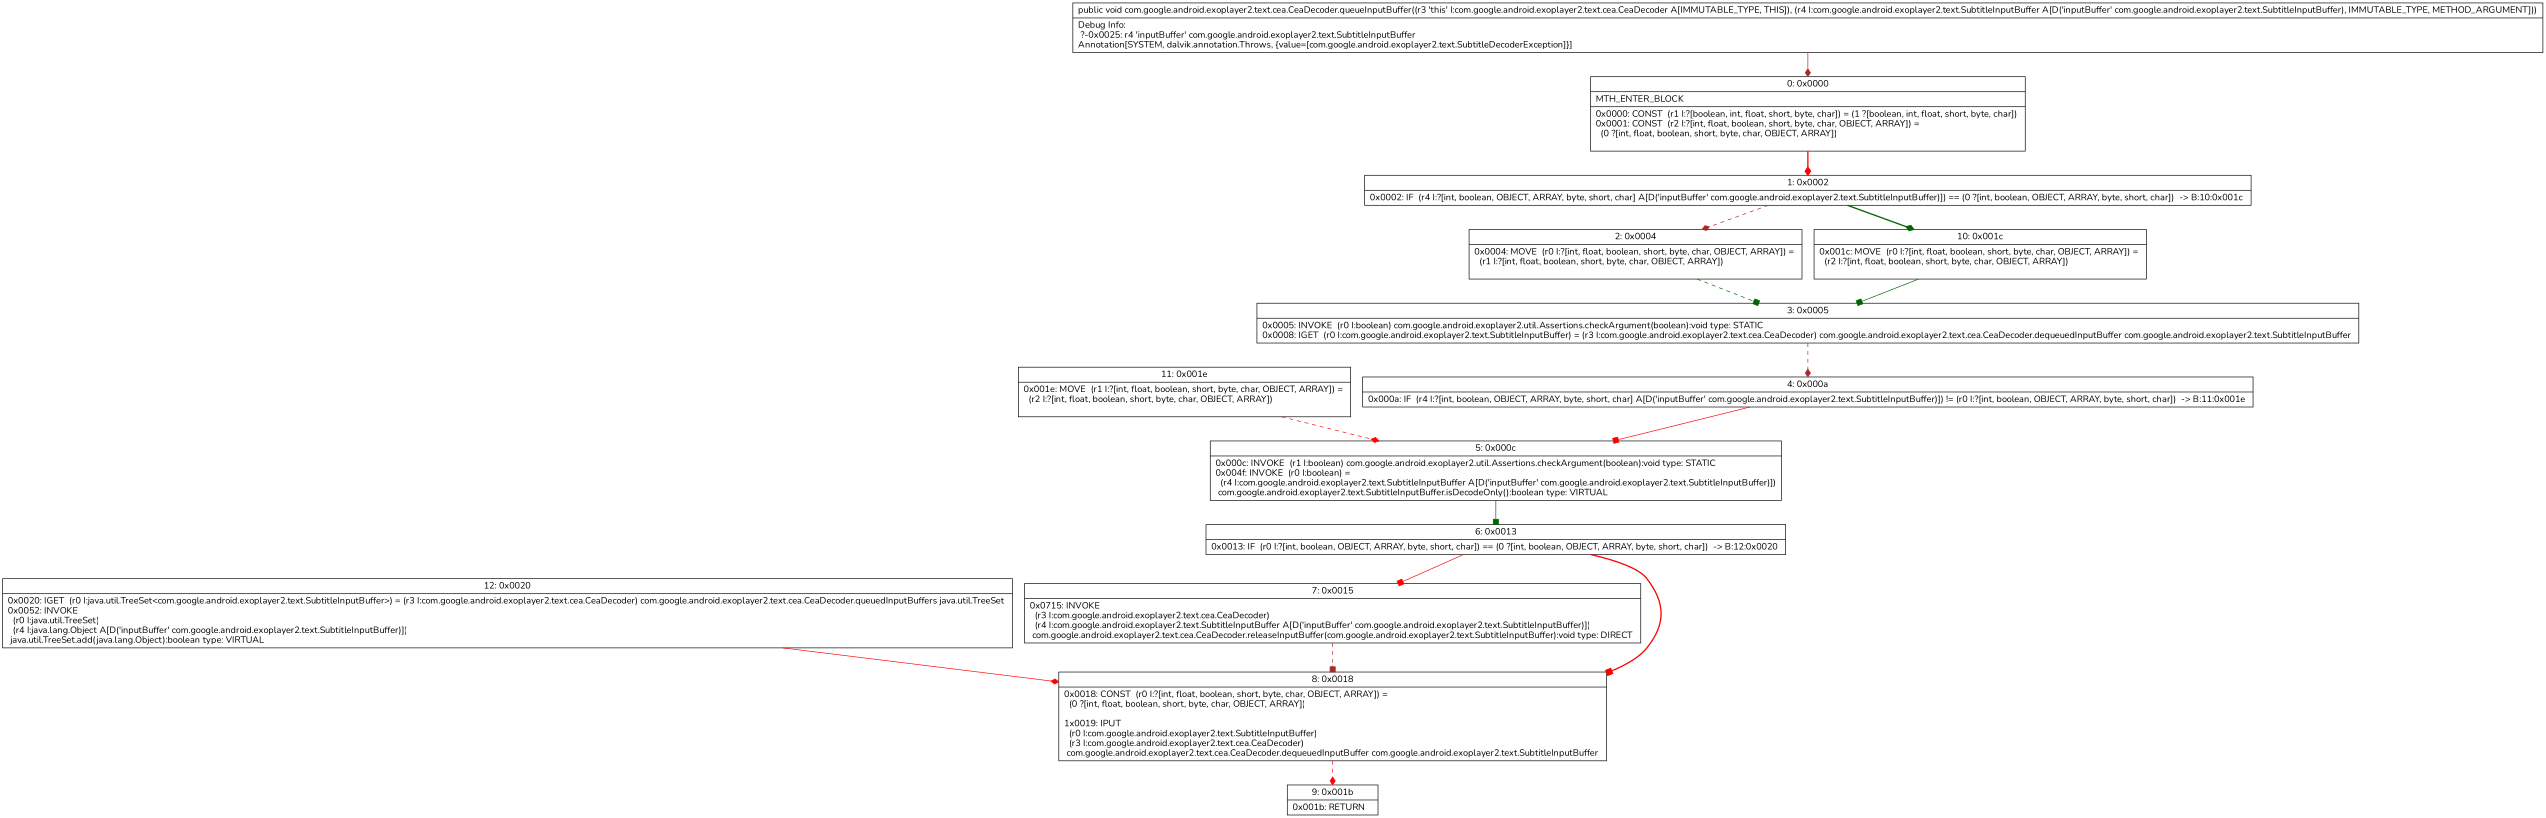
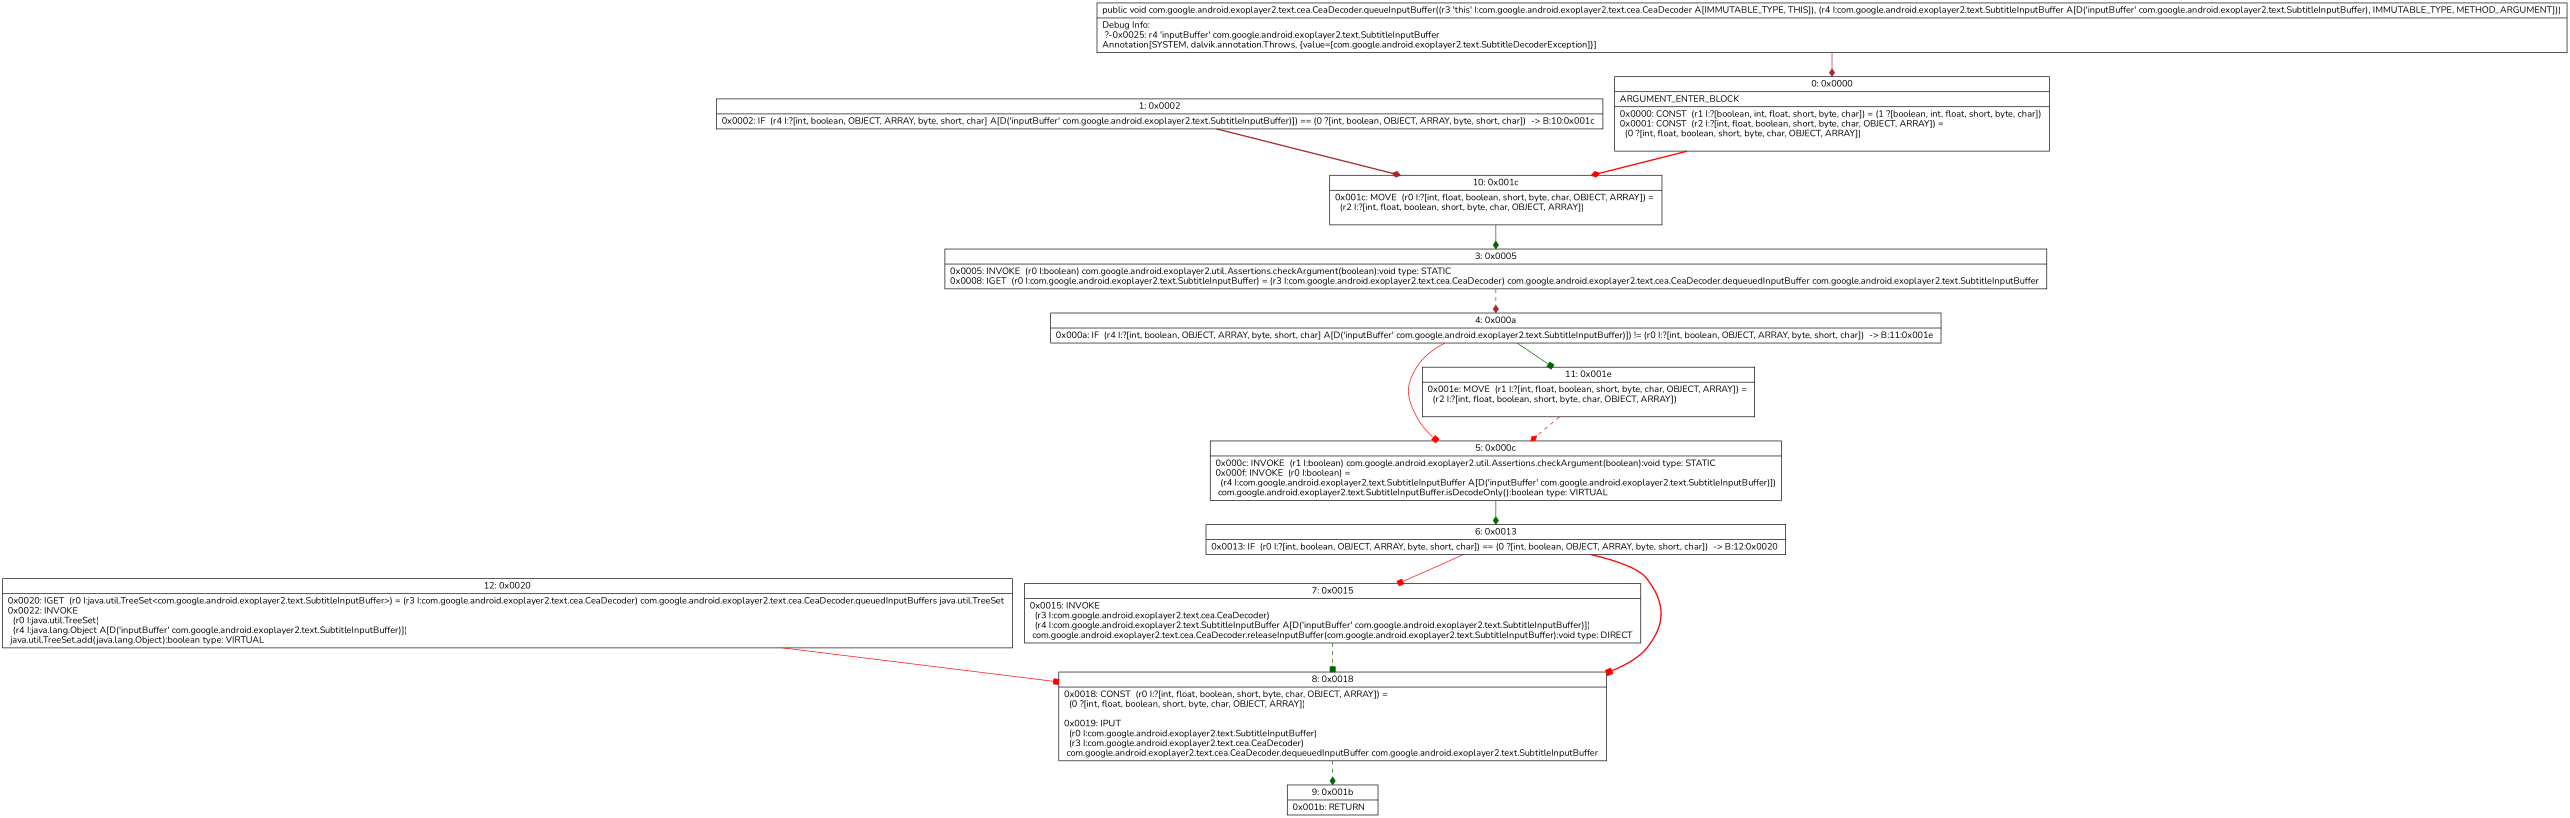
(1640, 99) -> (1680, 99)
(1808, 159) -> (1643, 162)
(1877, 216) -> (1305, 151)
(1636, 254) -> none
(1891, 290) -> (1496, 233)
none -> (1532, 353)
(1284, 473) -> (1284, 473)
(1496, 509) -> (1496, 509)
(1067, 606) -> (1067, 606)
(45, 611) -> (45, 611)
(1333, 654) -> (1333, 654)
(917, 664) -> (918, 665)
(1095, 724) -> (1095, 724)
(1333, 769) -> (1333, 769)
